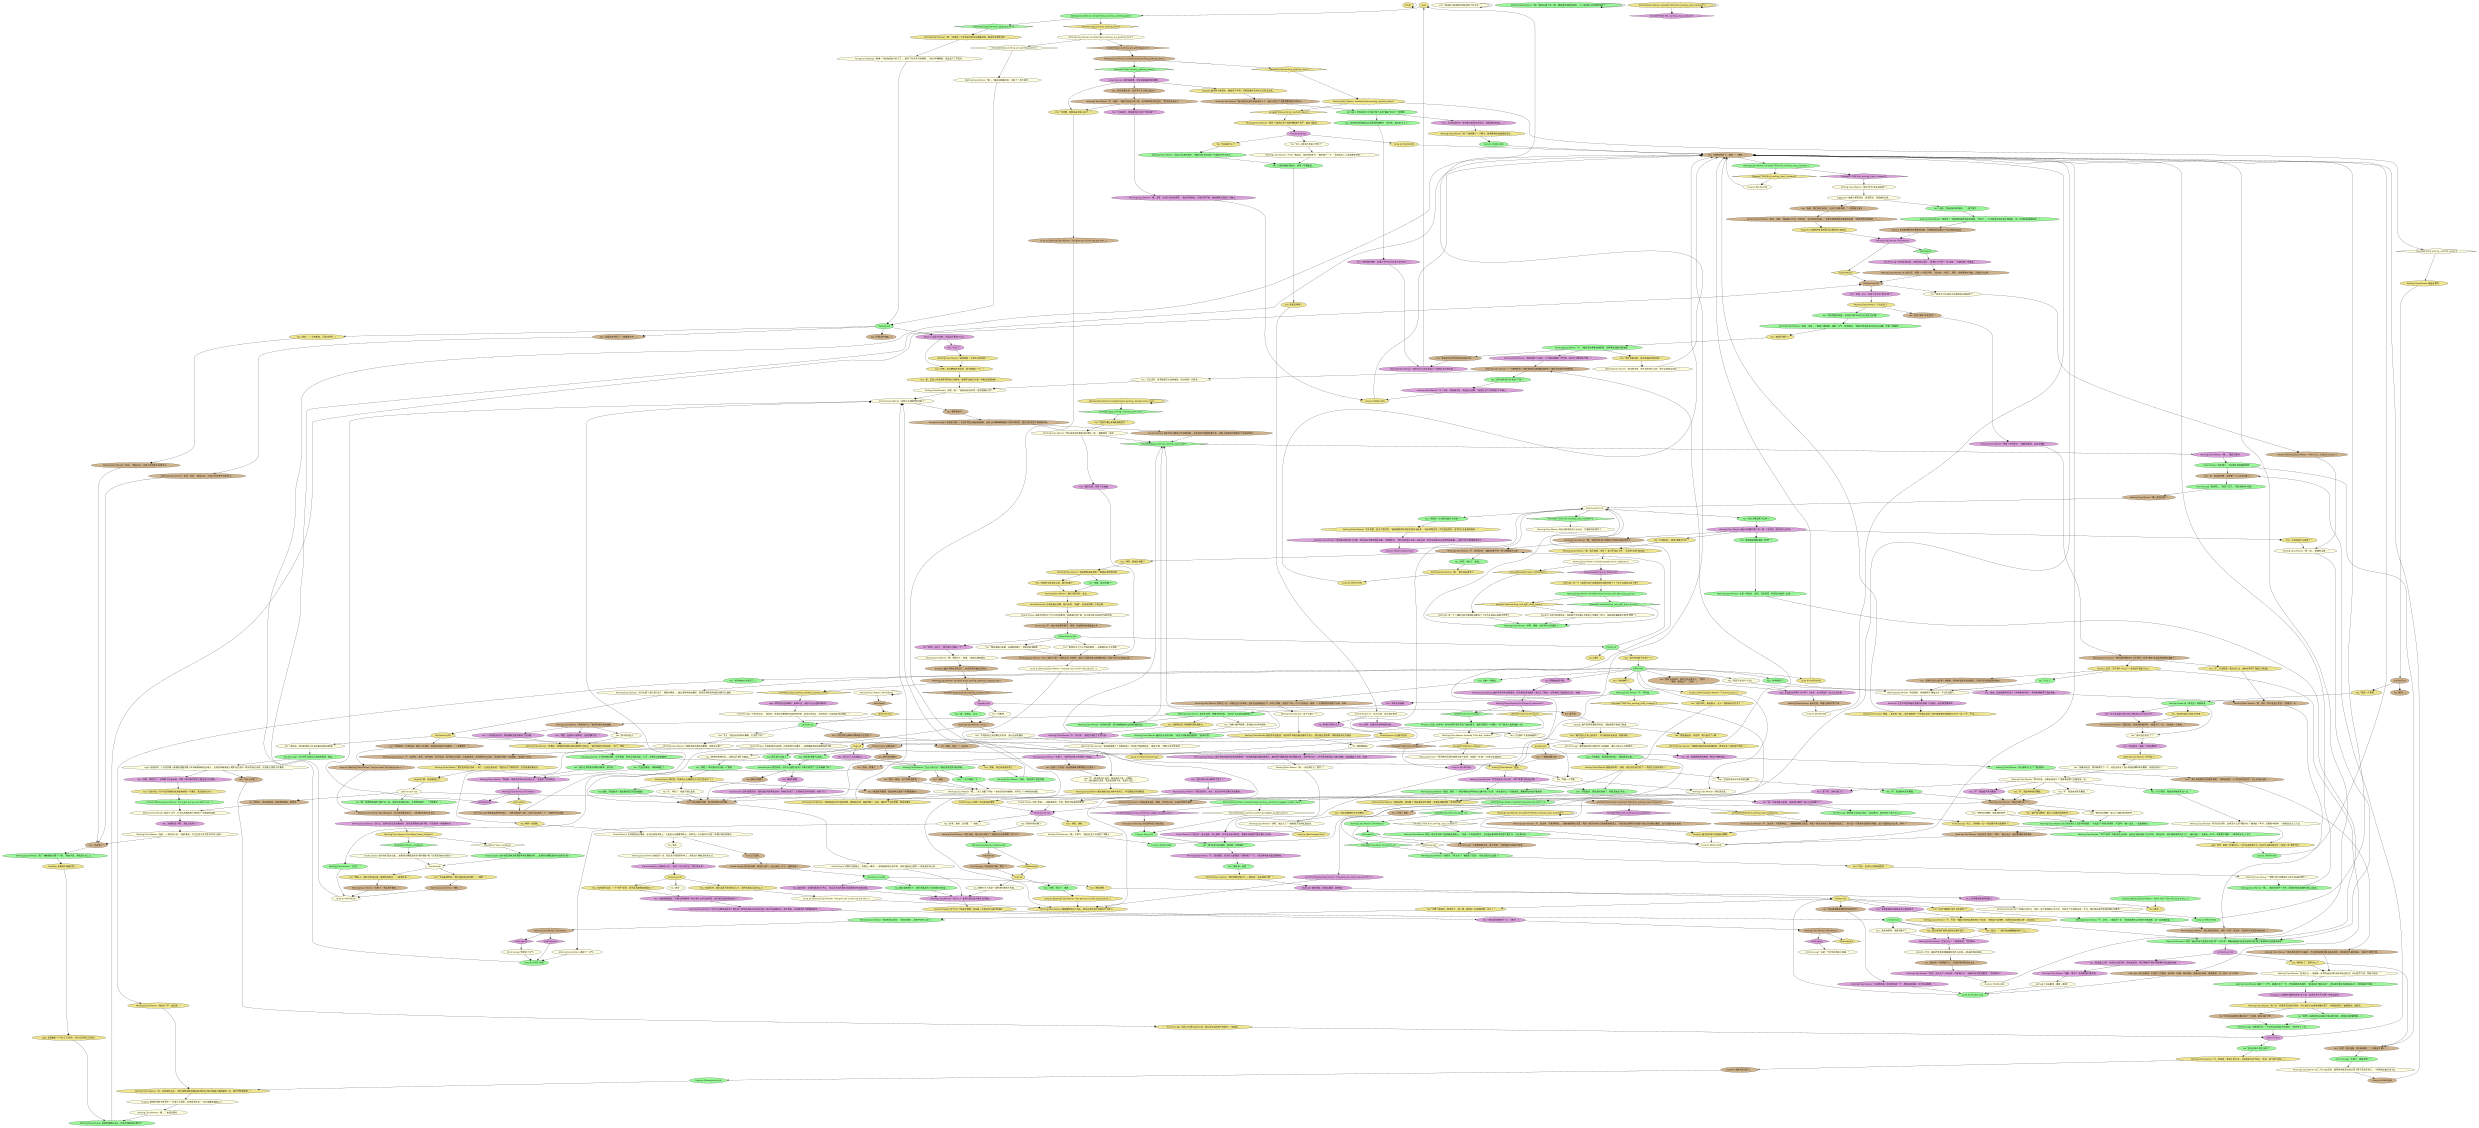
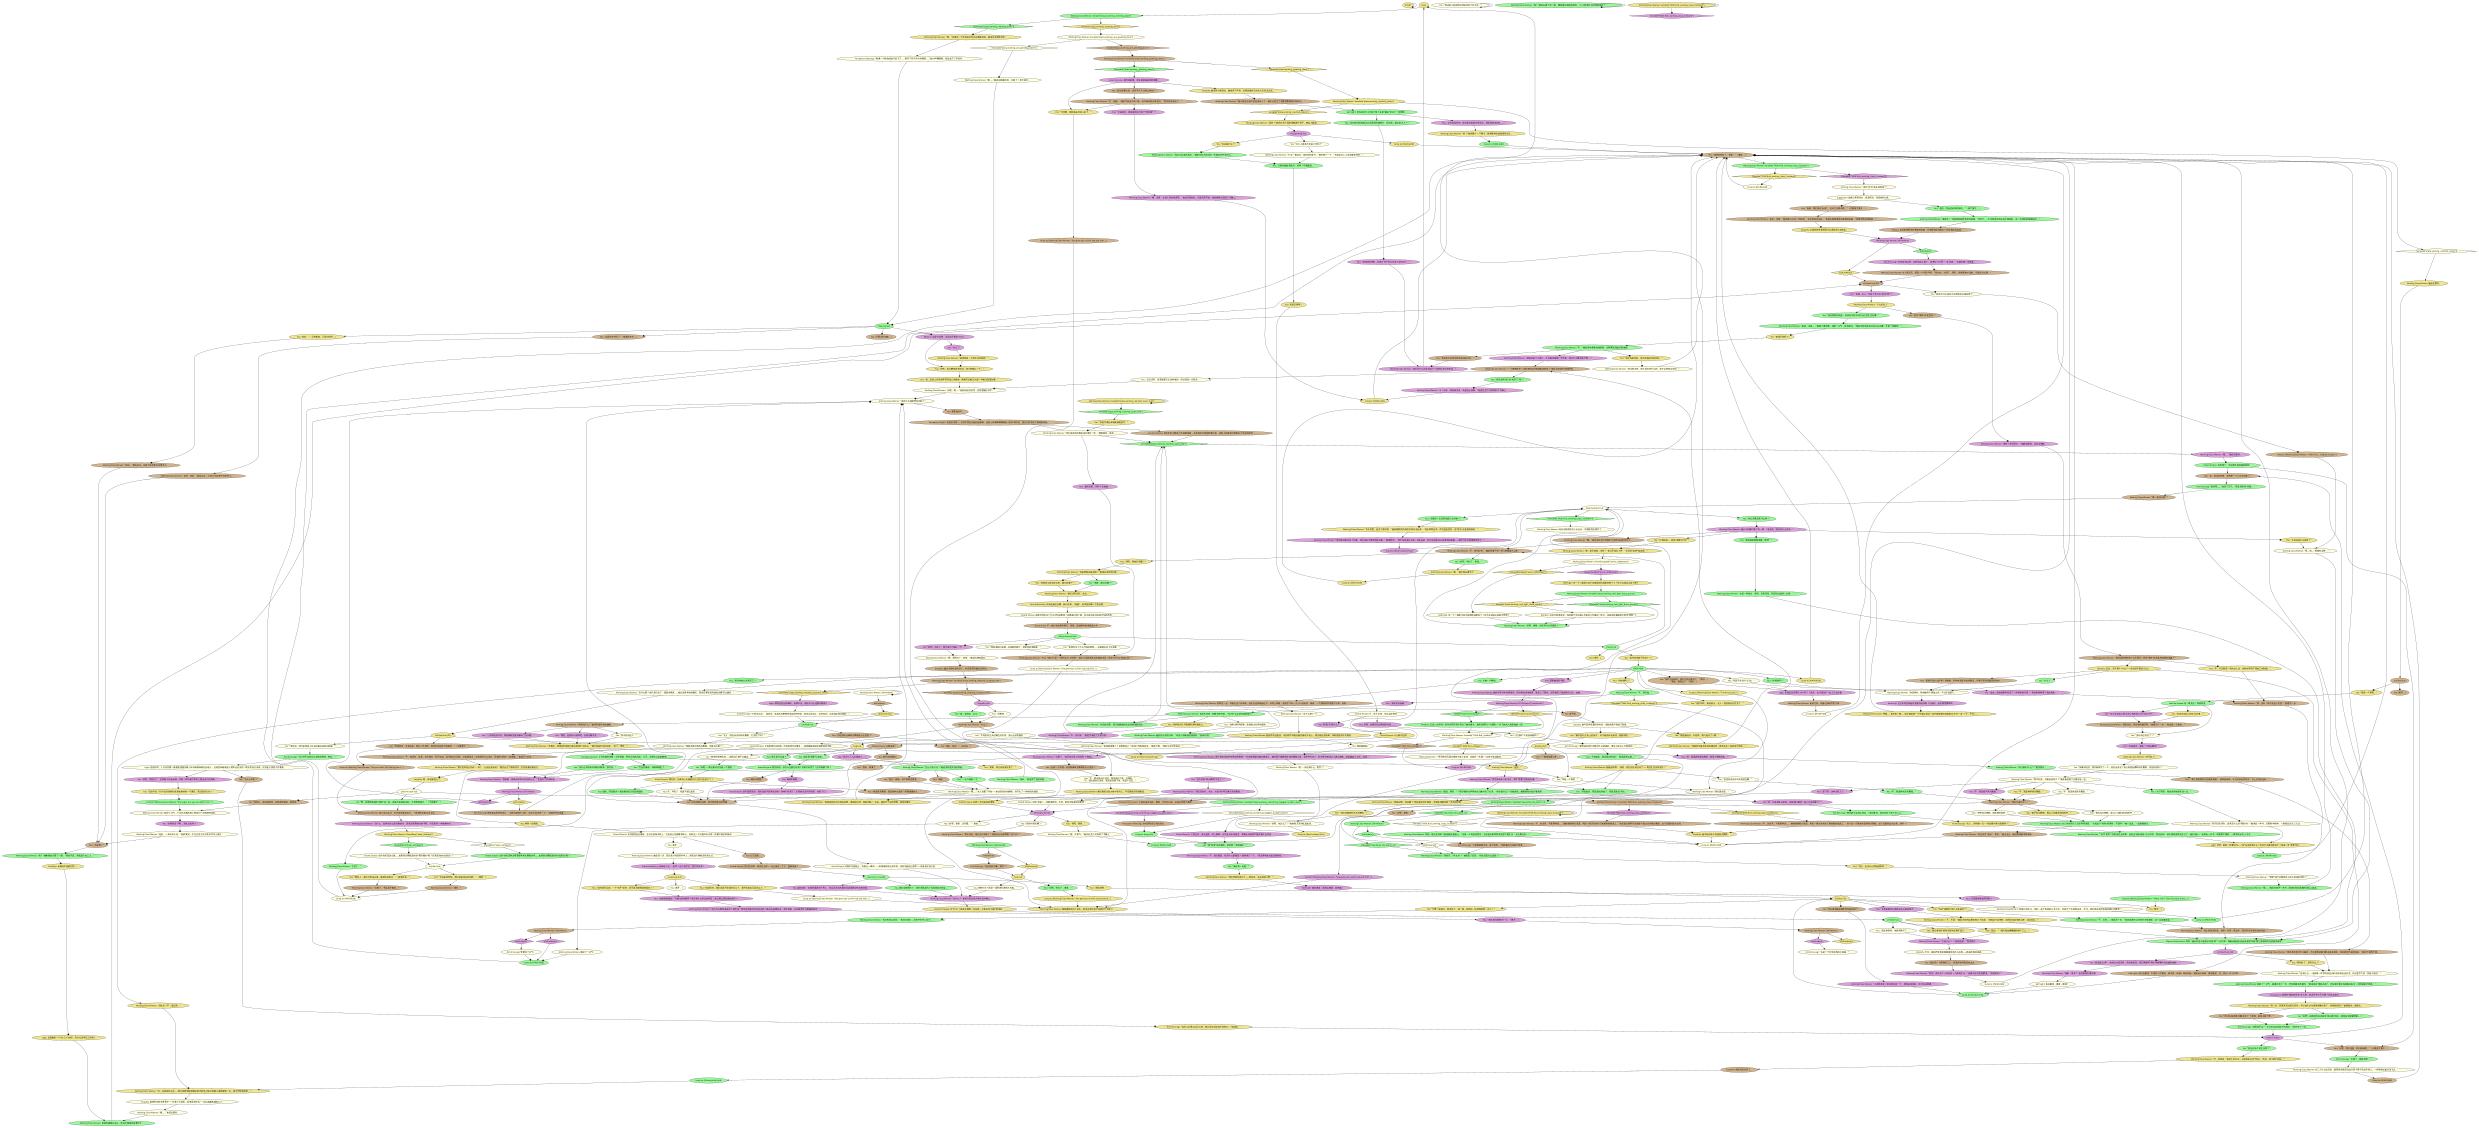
(1010, 773) -> none
(2405, 976) -> (2312, 1042)
